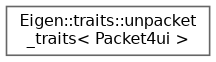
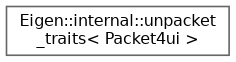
(108, 31) -> (118, 31)
